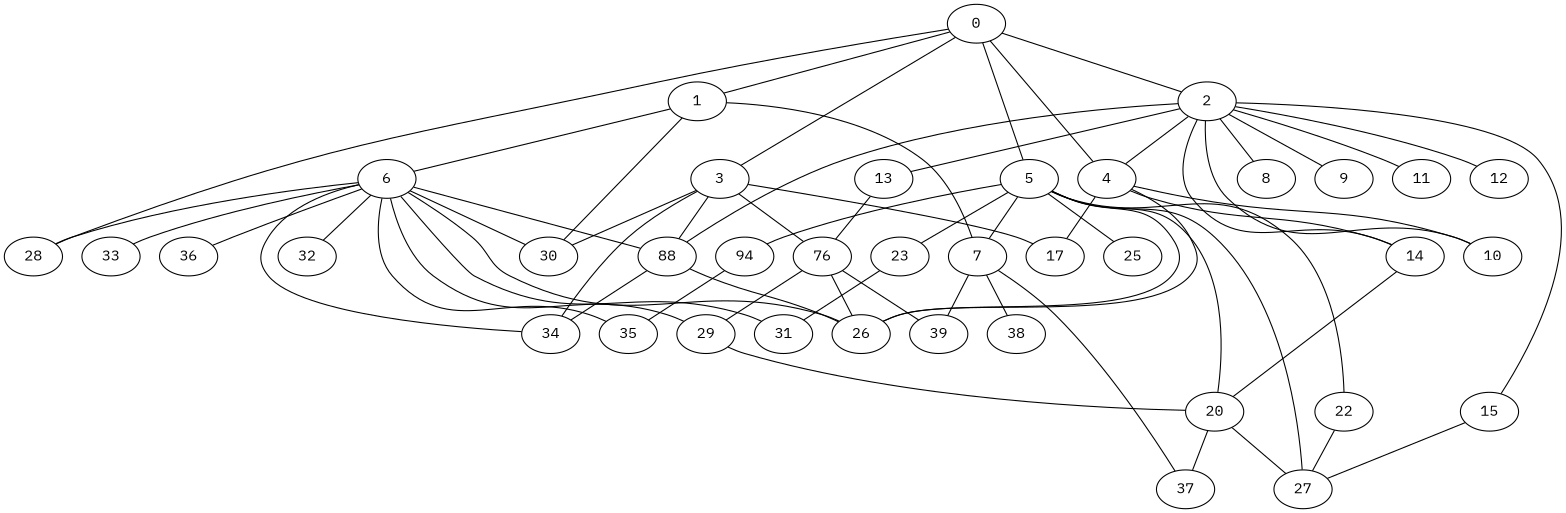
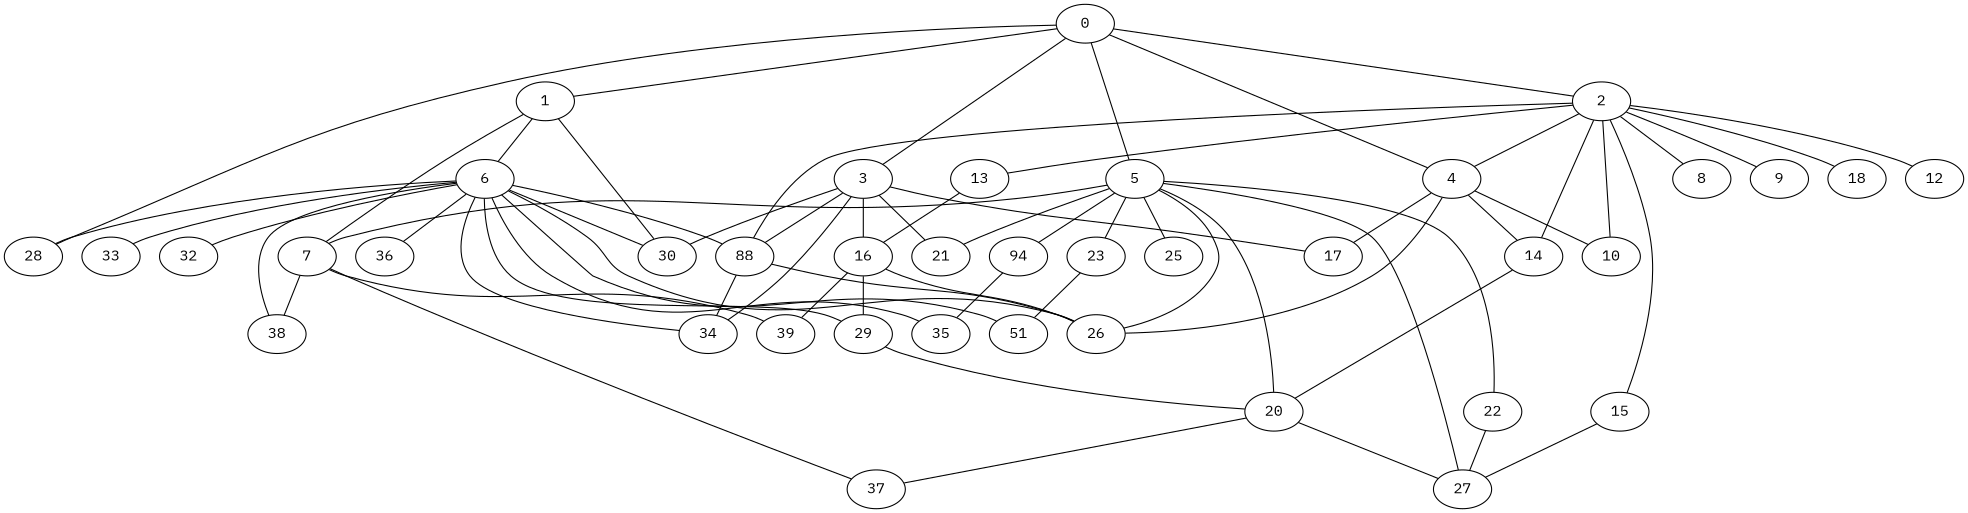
(1422, 179) -> (1857, 179)
none -> (270, 236)
(822, 257) -> (863, 257)
none -> (941, 257)
(784, 334) -> (1018, 334)
